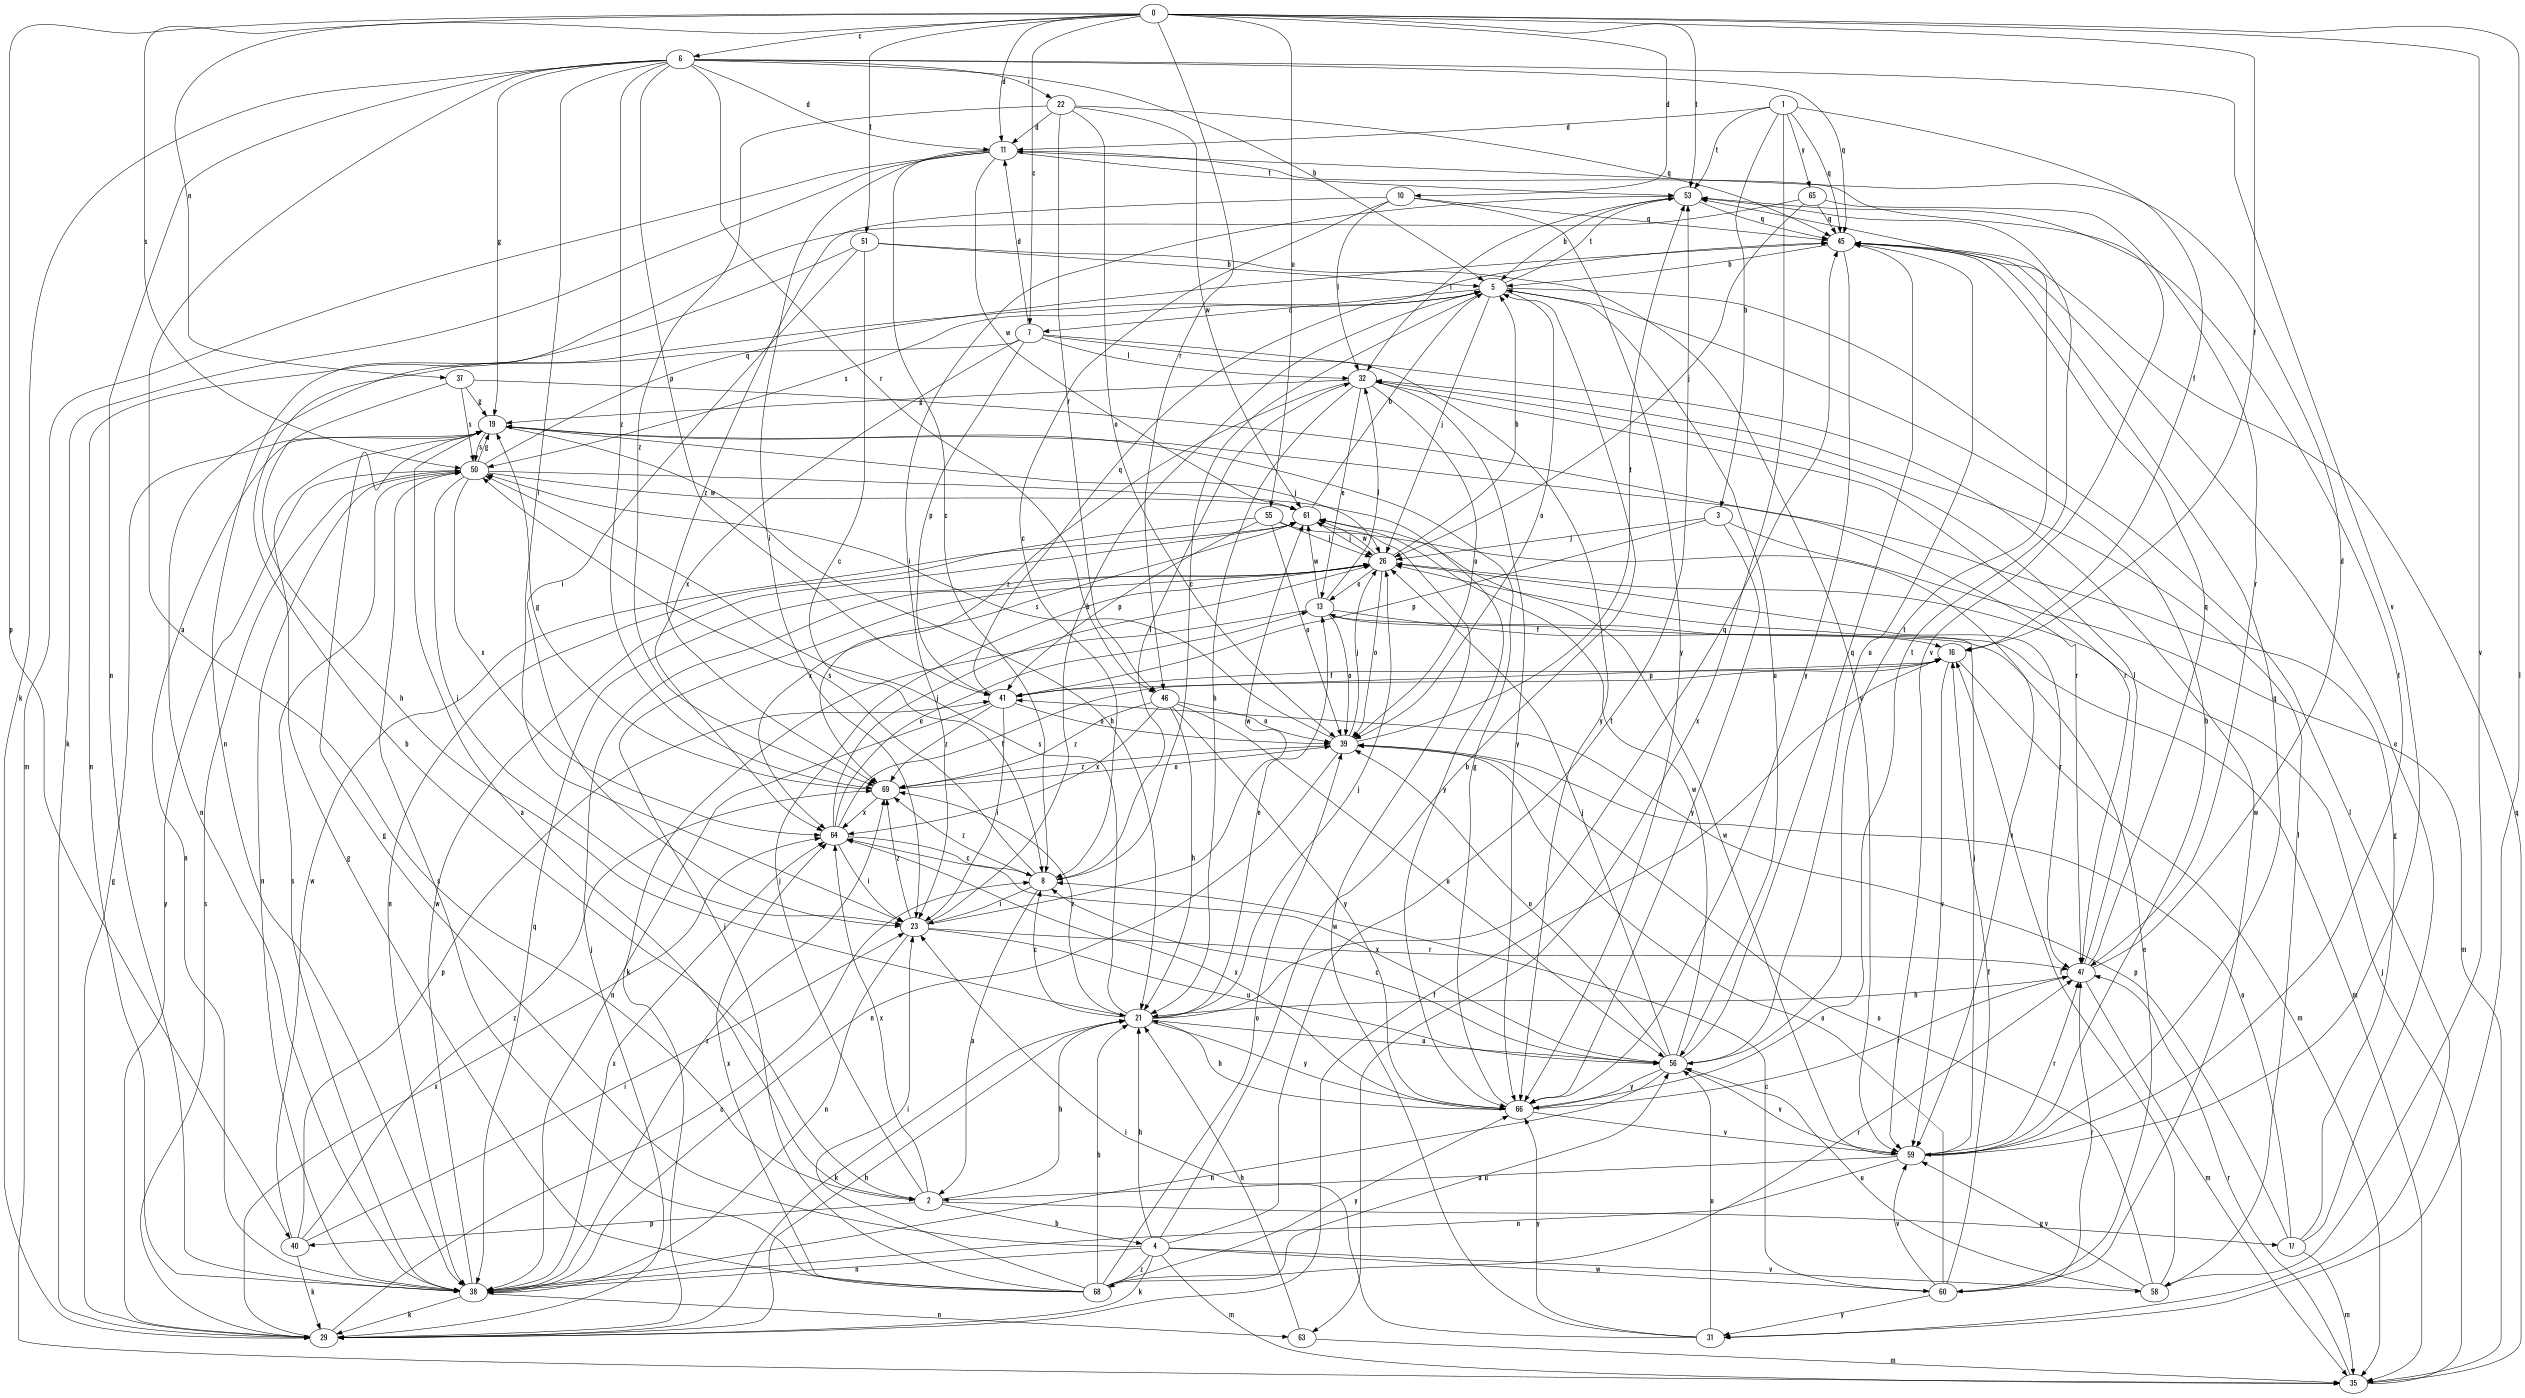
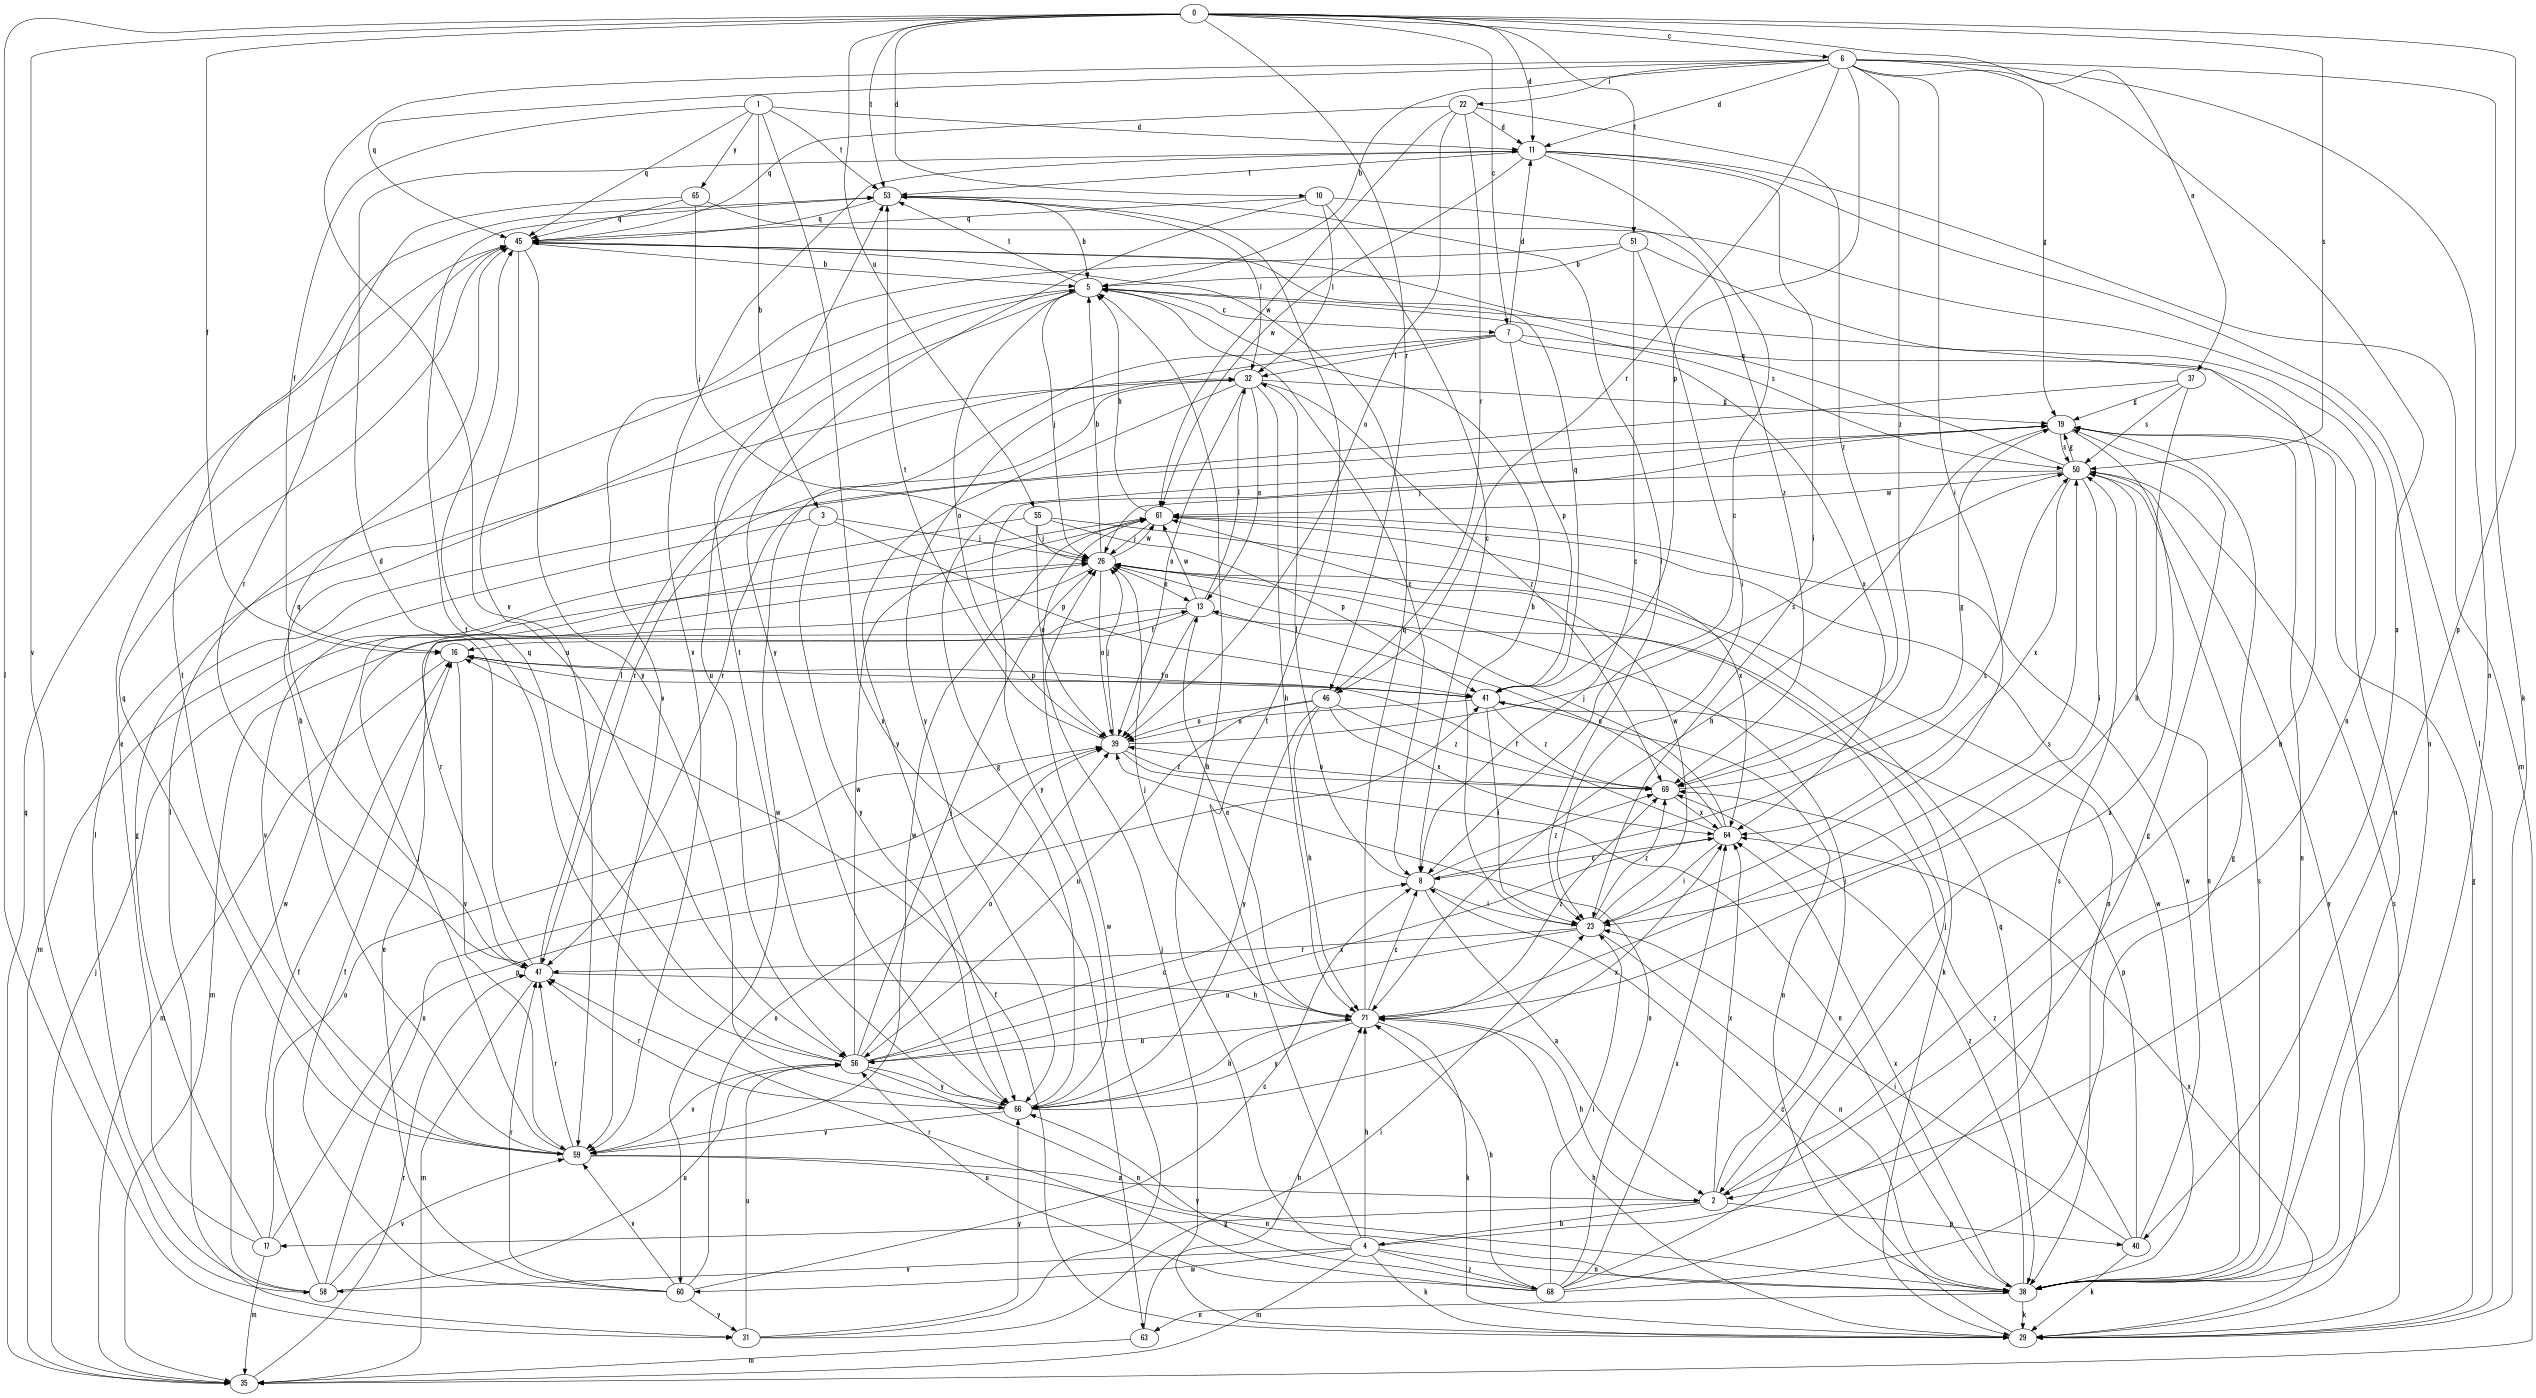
(89, 604) -> (2376, 602)
none -> (368, 656)
(68, 744) -> (2480, 744)
